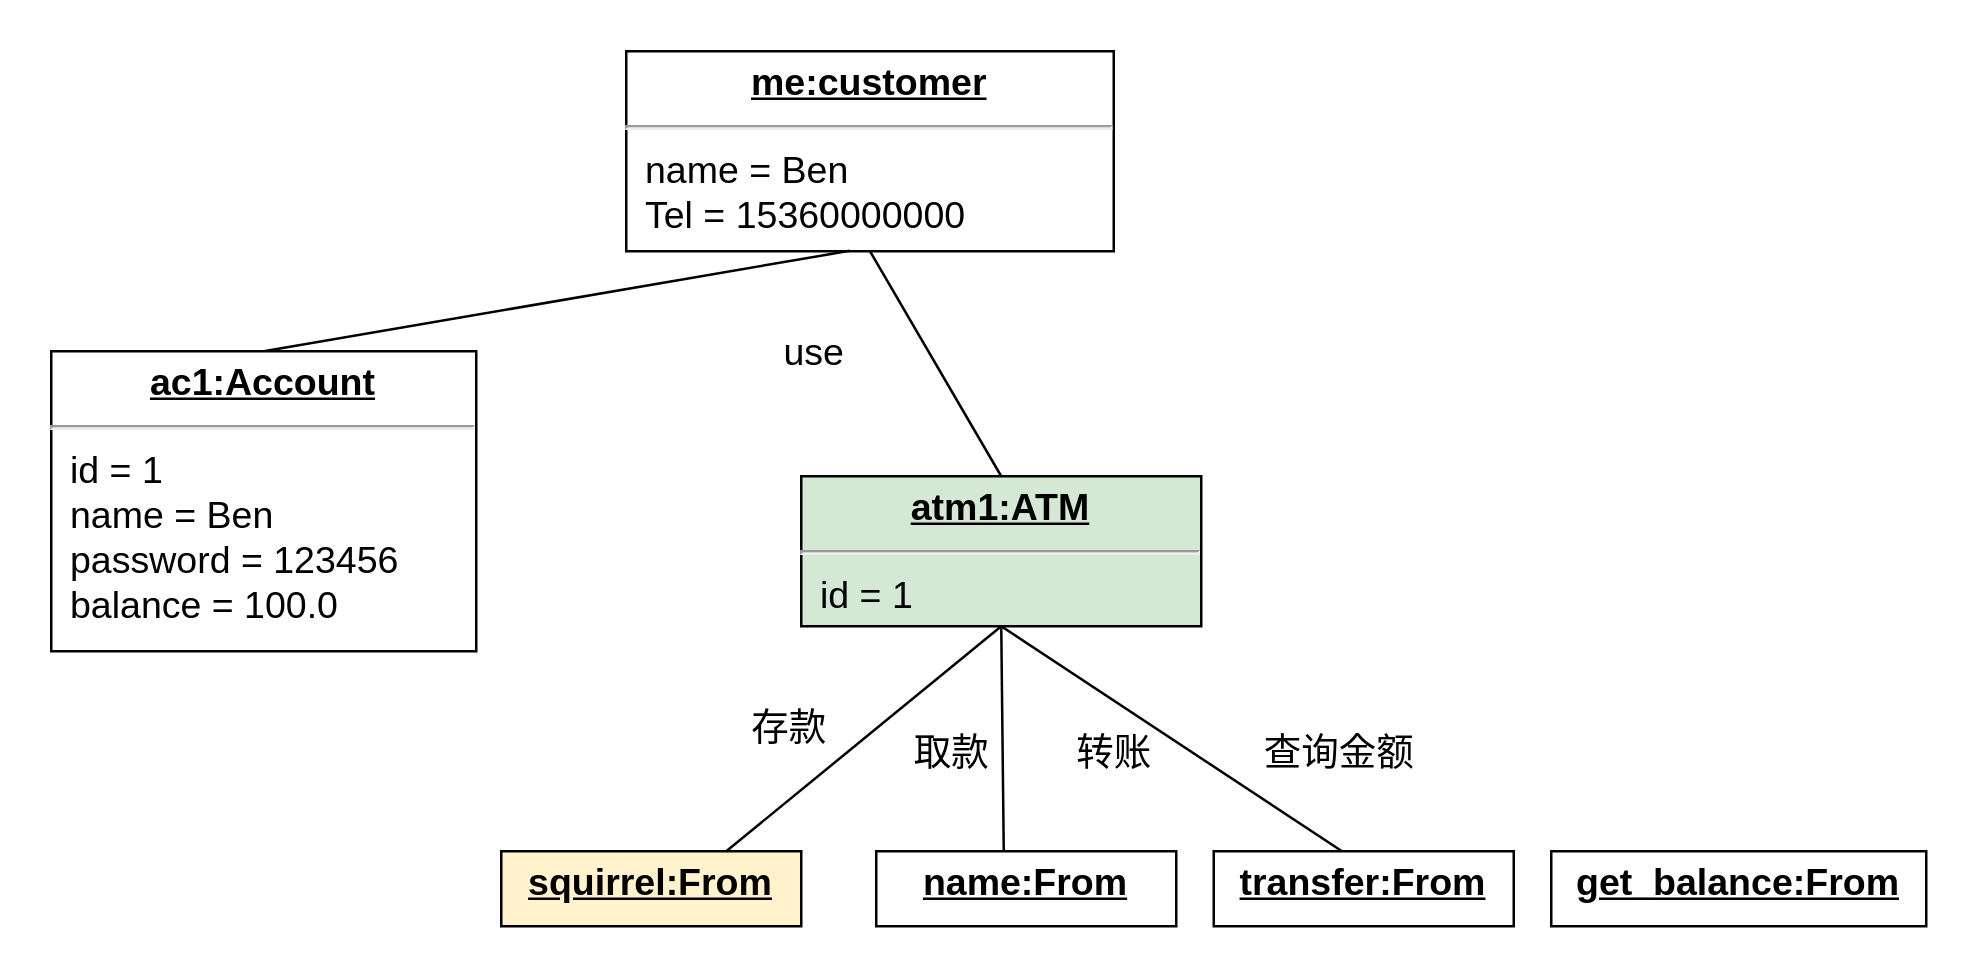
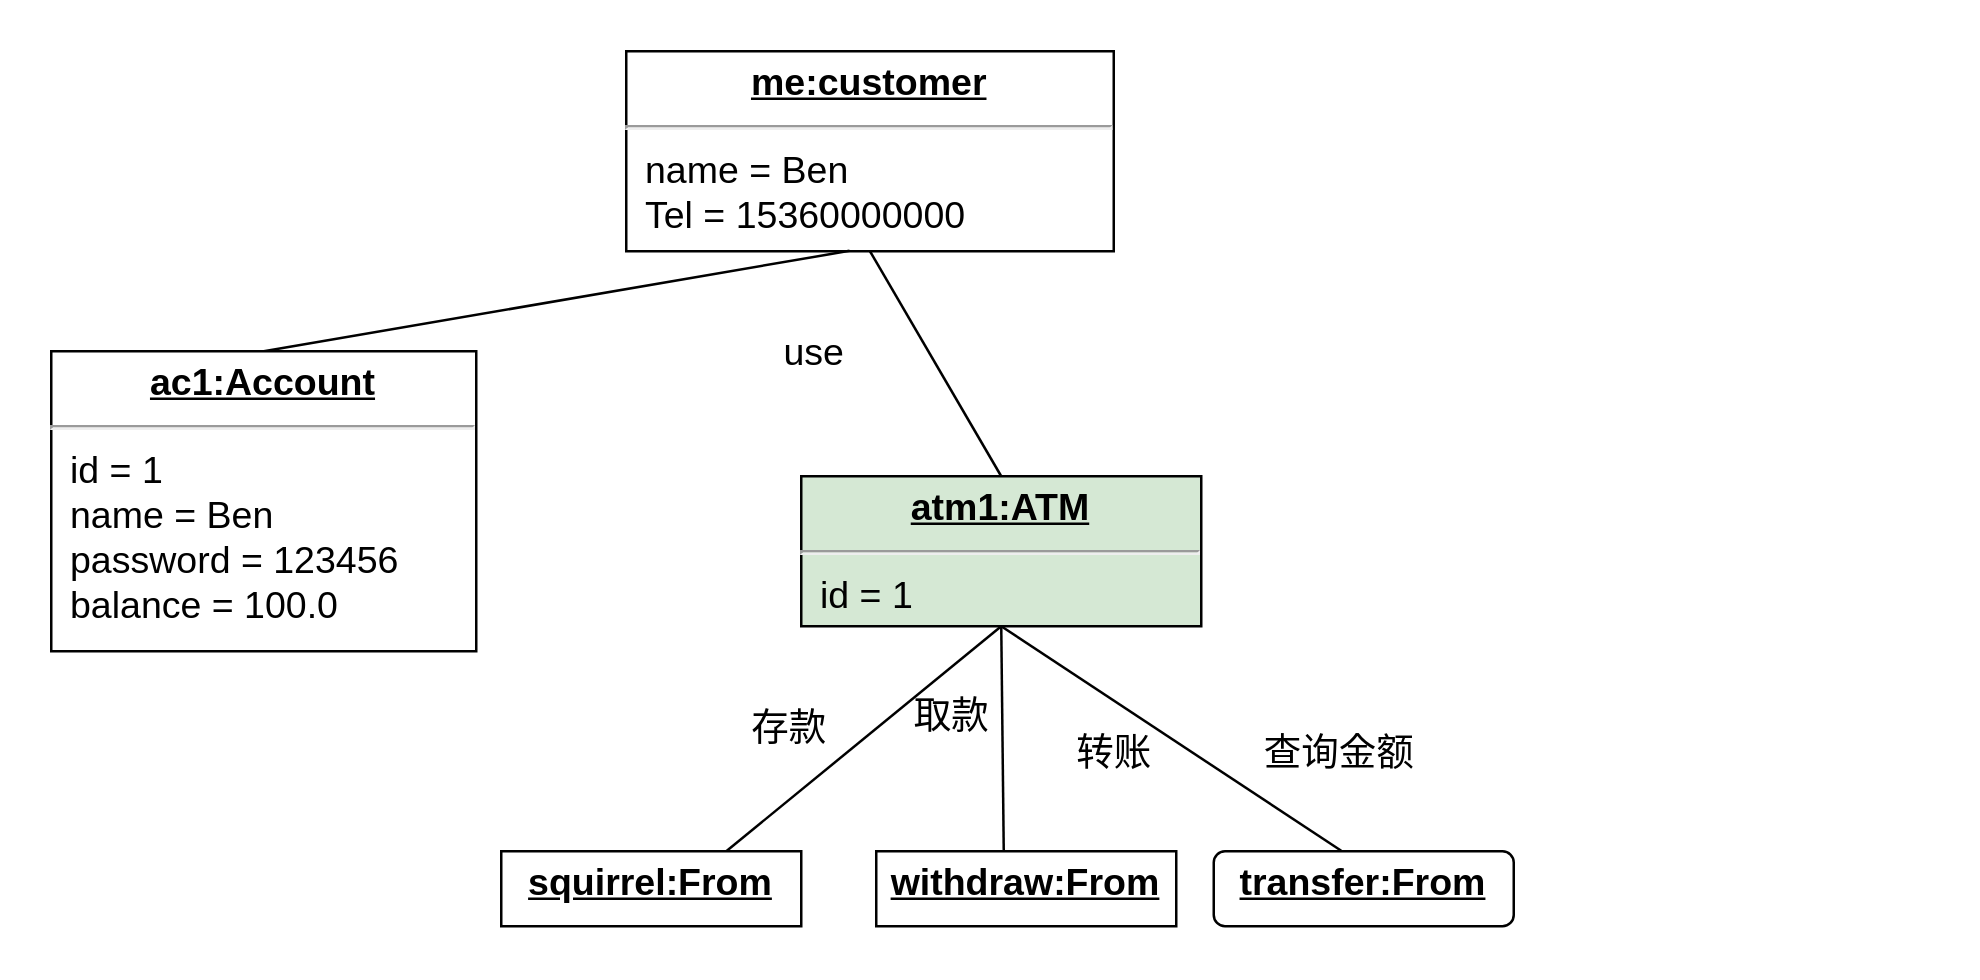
(951, 751) -> (951, 714)
(948, 869) -> (978, 869)
(651, 889) -> (651, 889)
(1364, 889) -> (1364, 889)
(1739, 889) -> none
